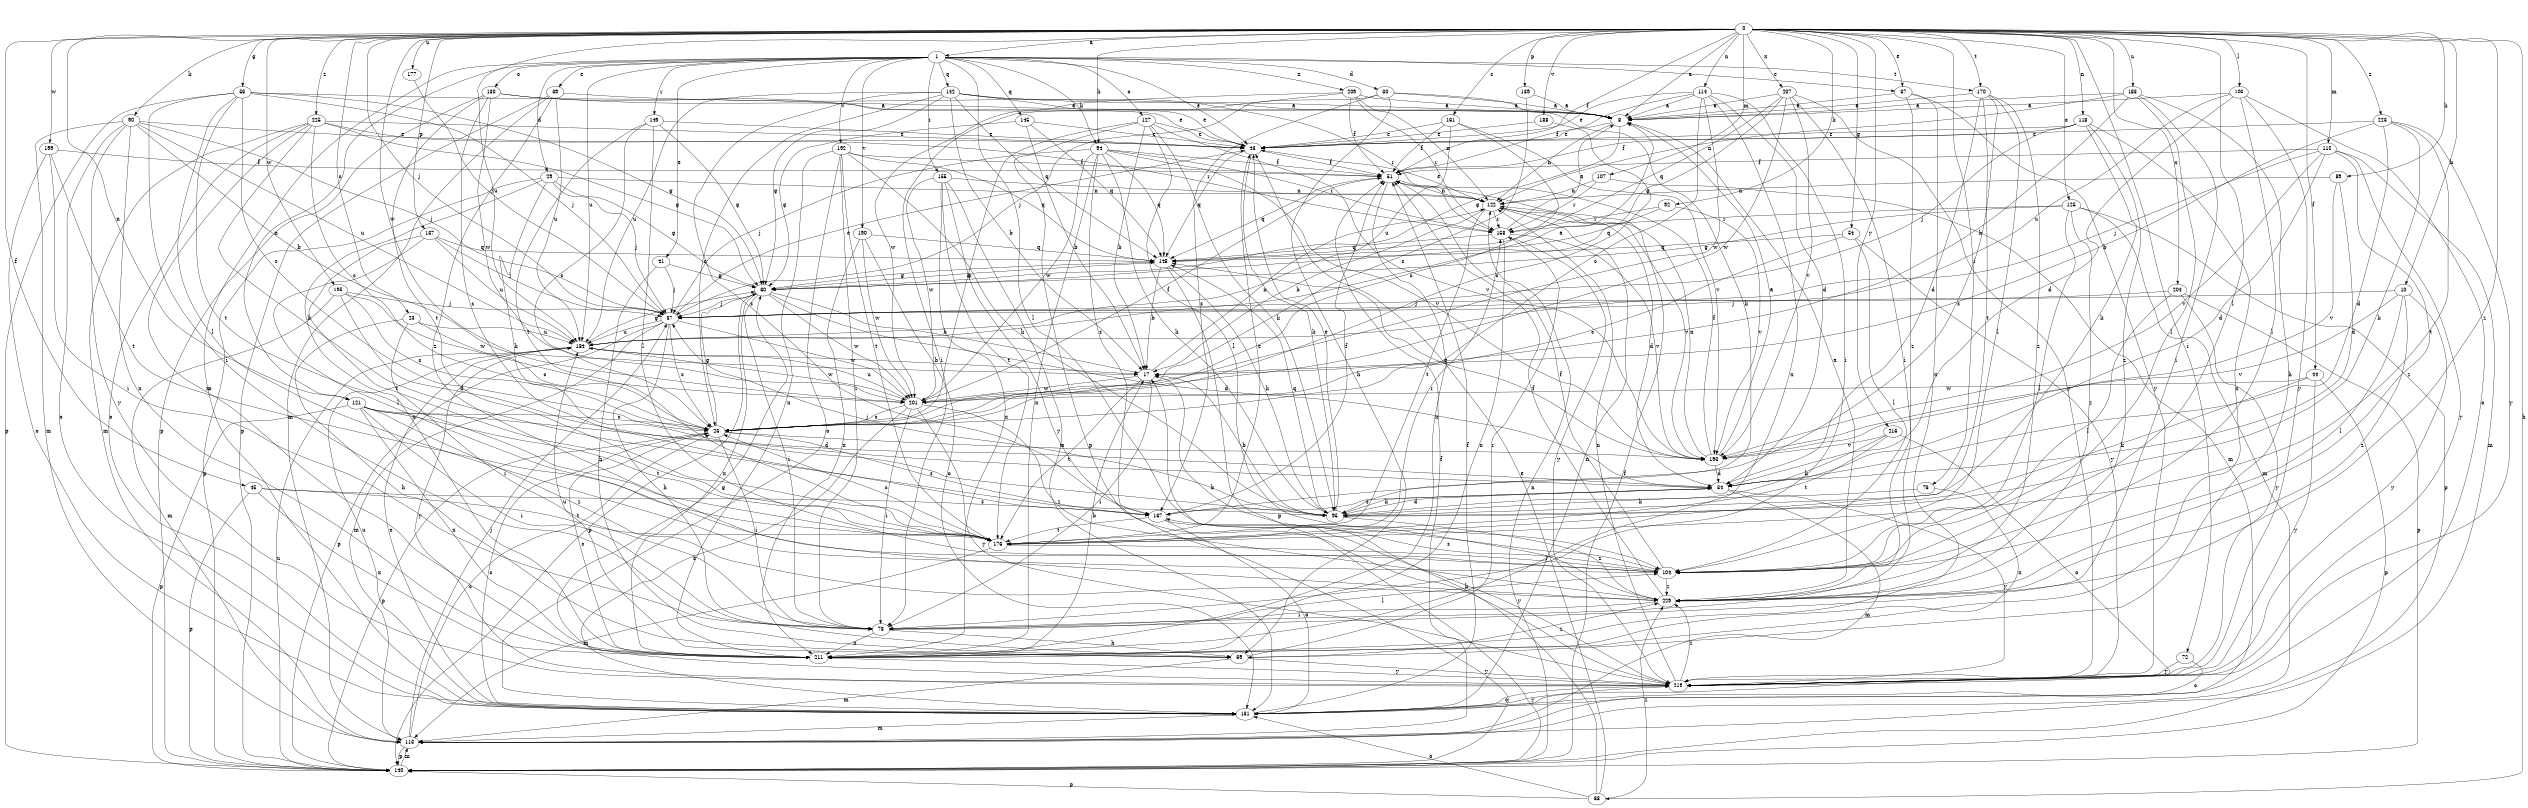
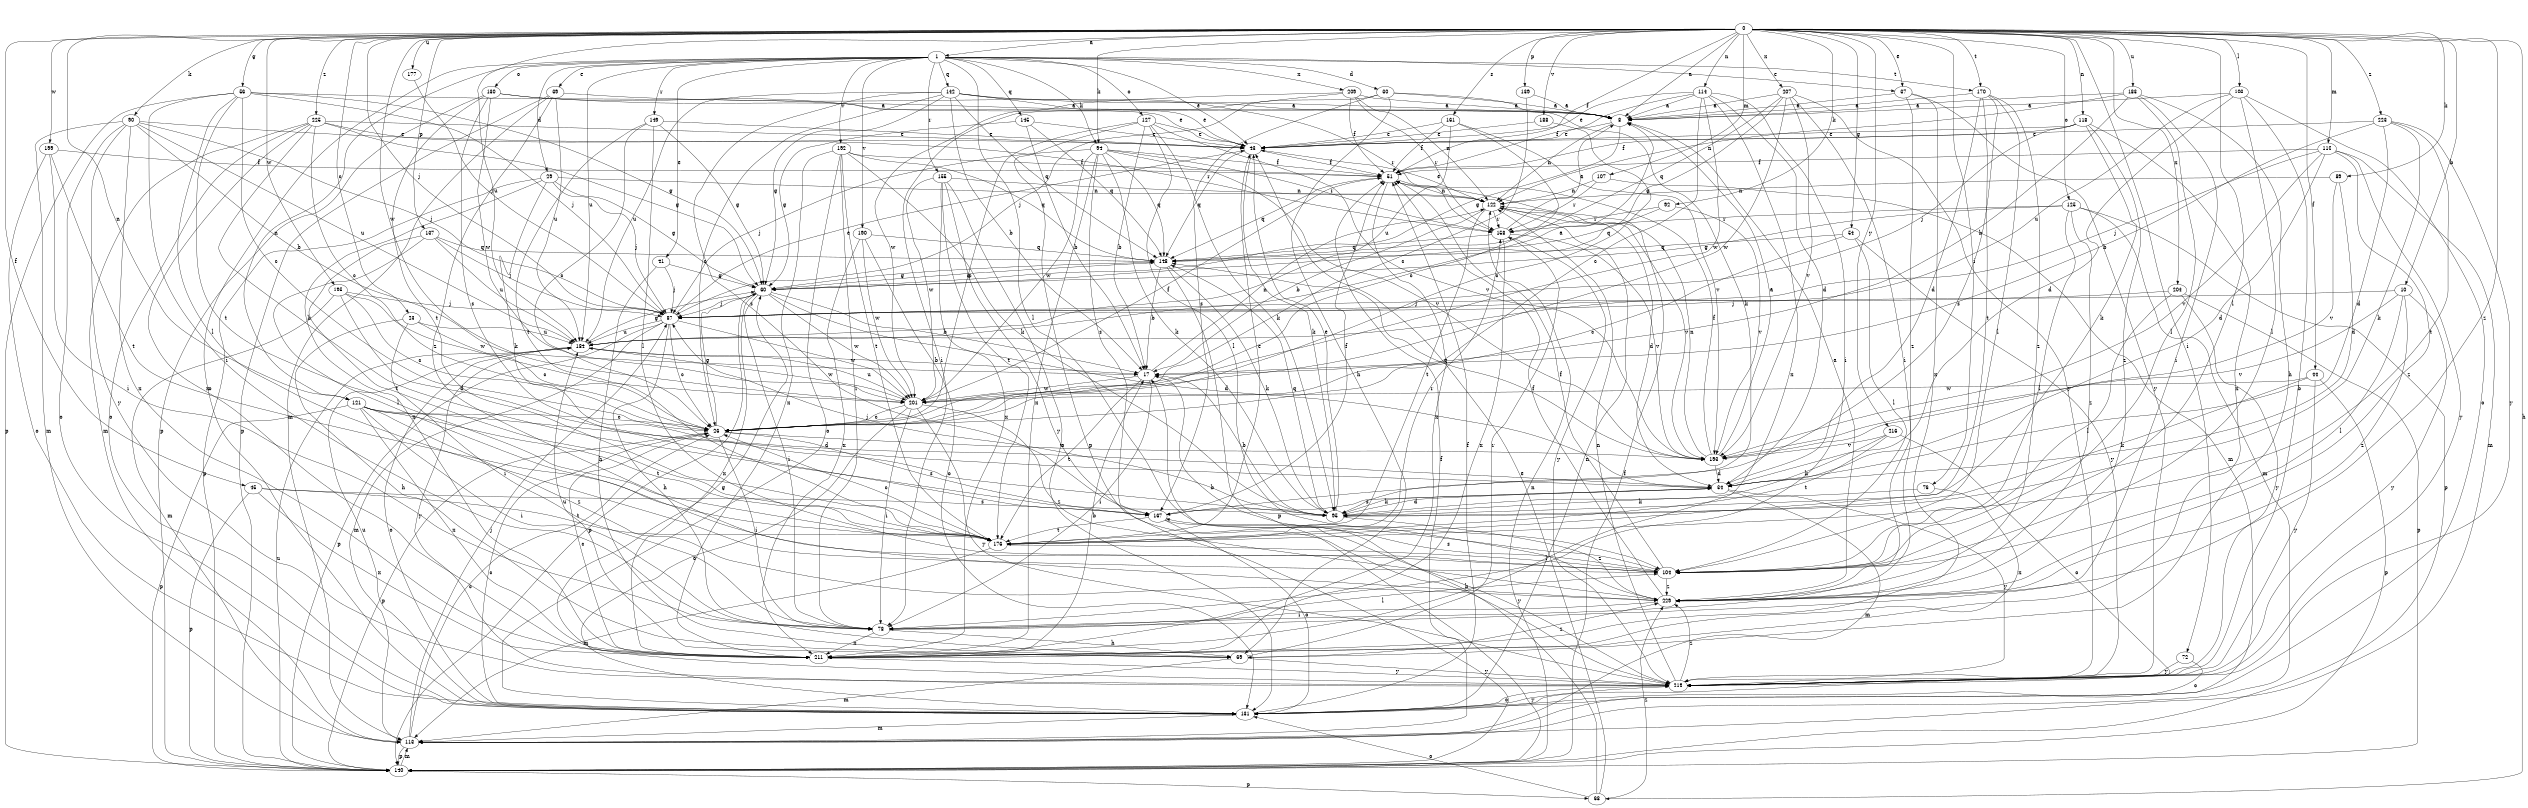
(2299, 389) -> (2299, 389)
(1000, 785) -> (997, 781)
